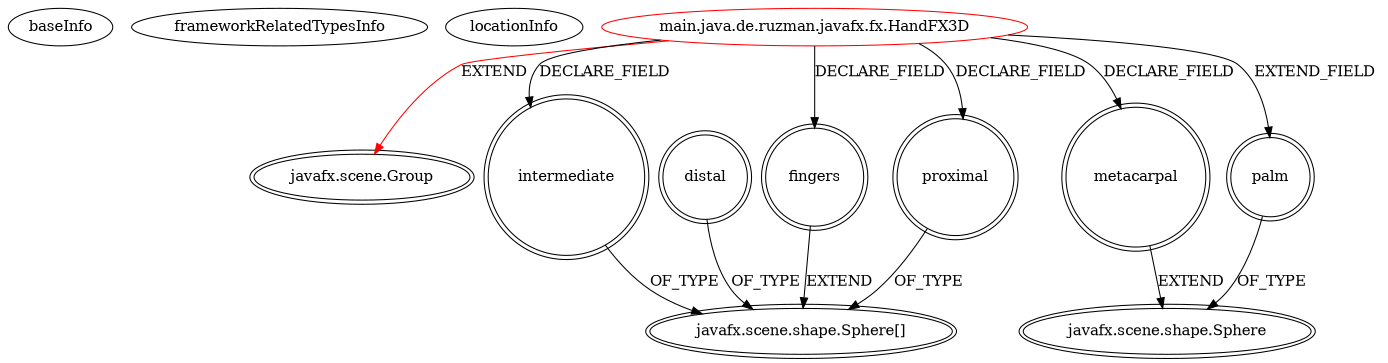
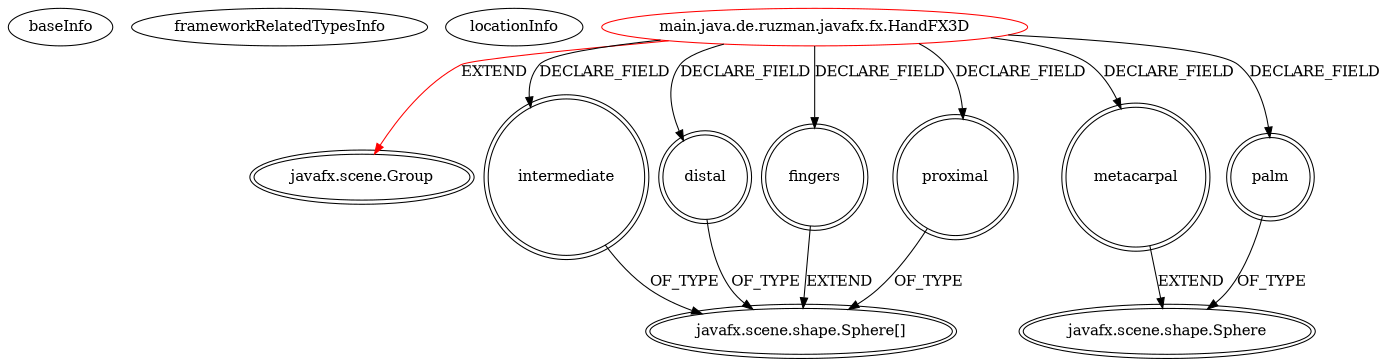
(1315, 72) -> (1315, 72)
none -> (675, 74)
